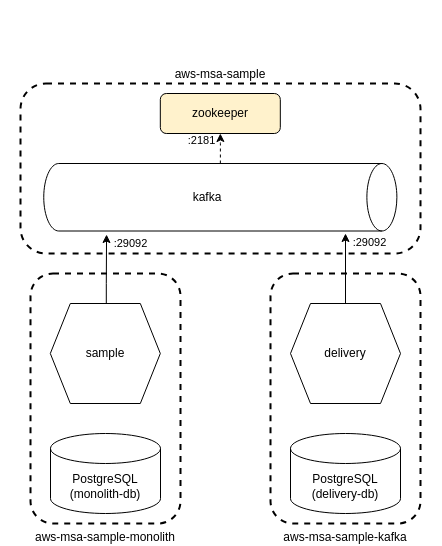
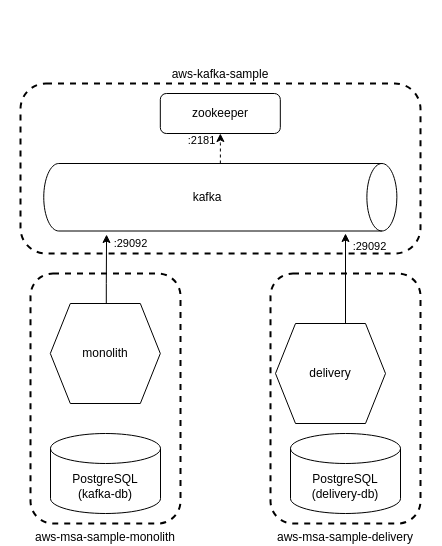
(221, 73) -> (221, 73)
(220, 114) -> (220, 114)
(106, 354) -> (106, 354)
(346, 354) -> (331, 374)
(106, 487) -> (106, 487)
(346, 538) -> (346, 538)
